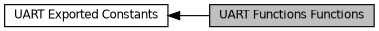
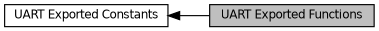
(292, 16) -> (292, 16)
